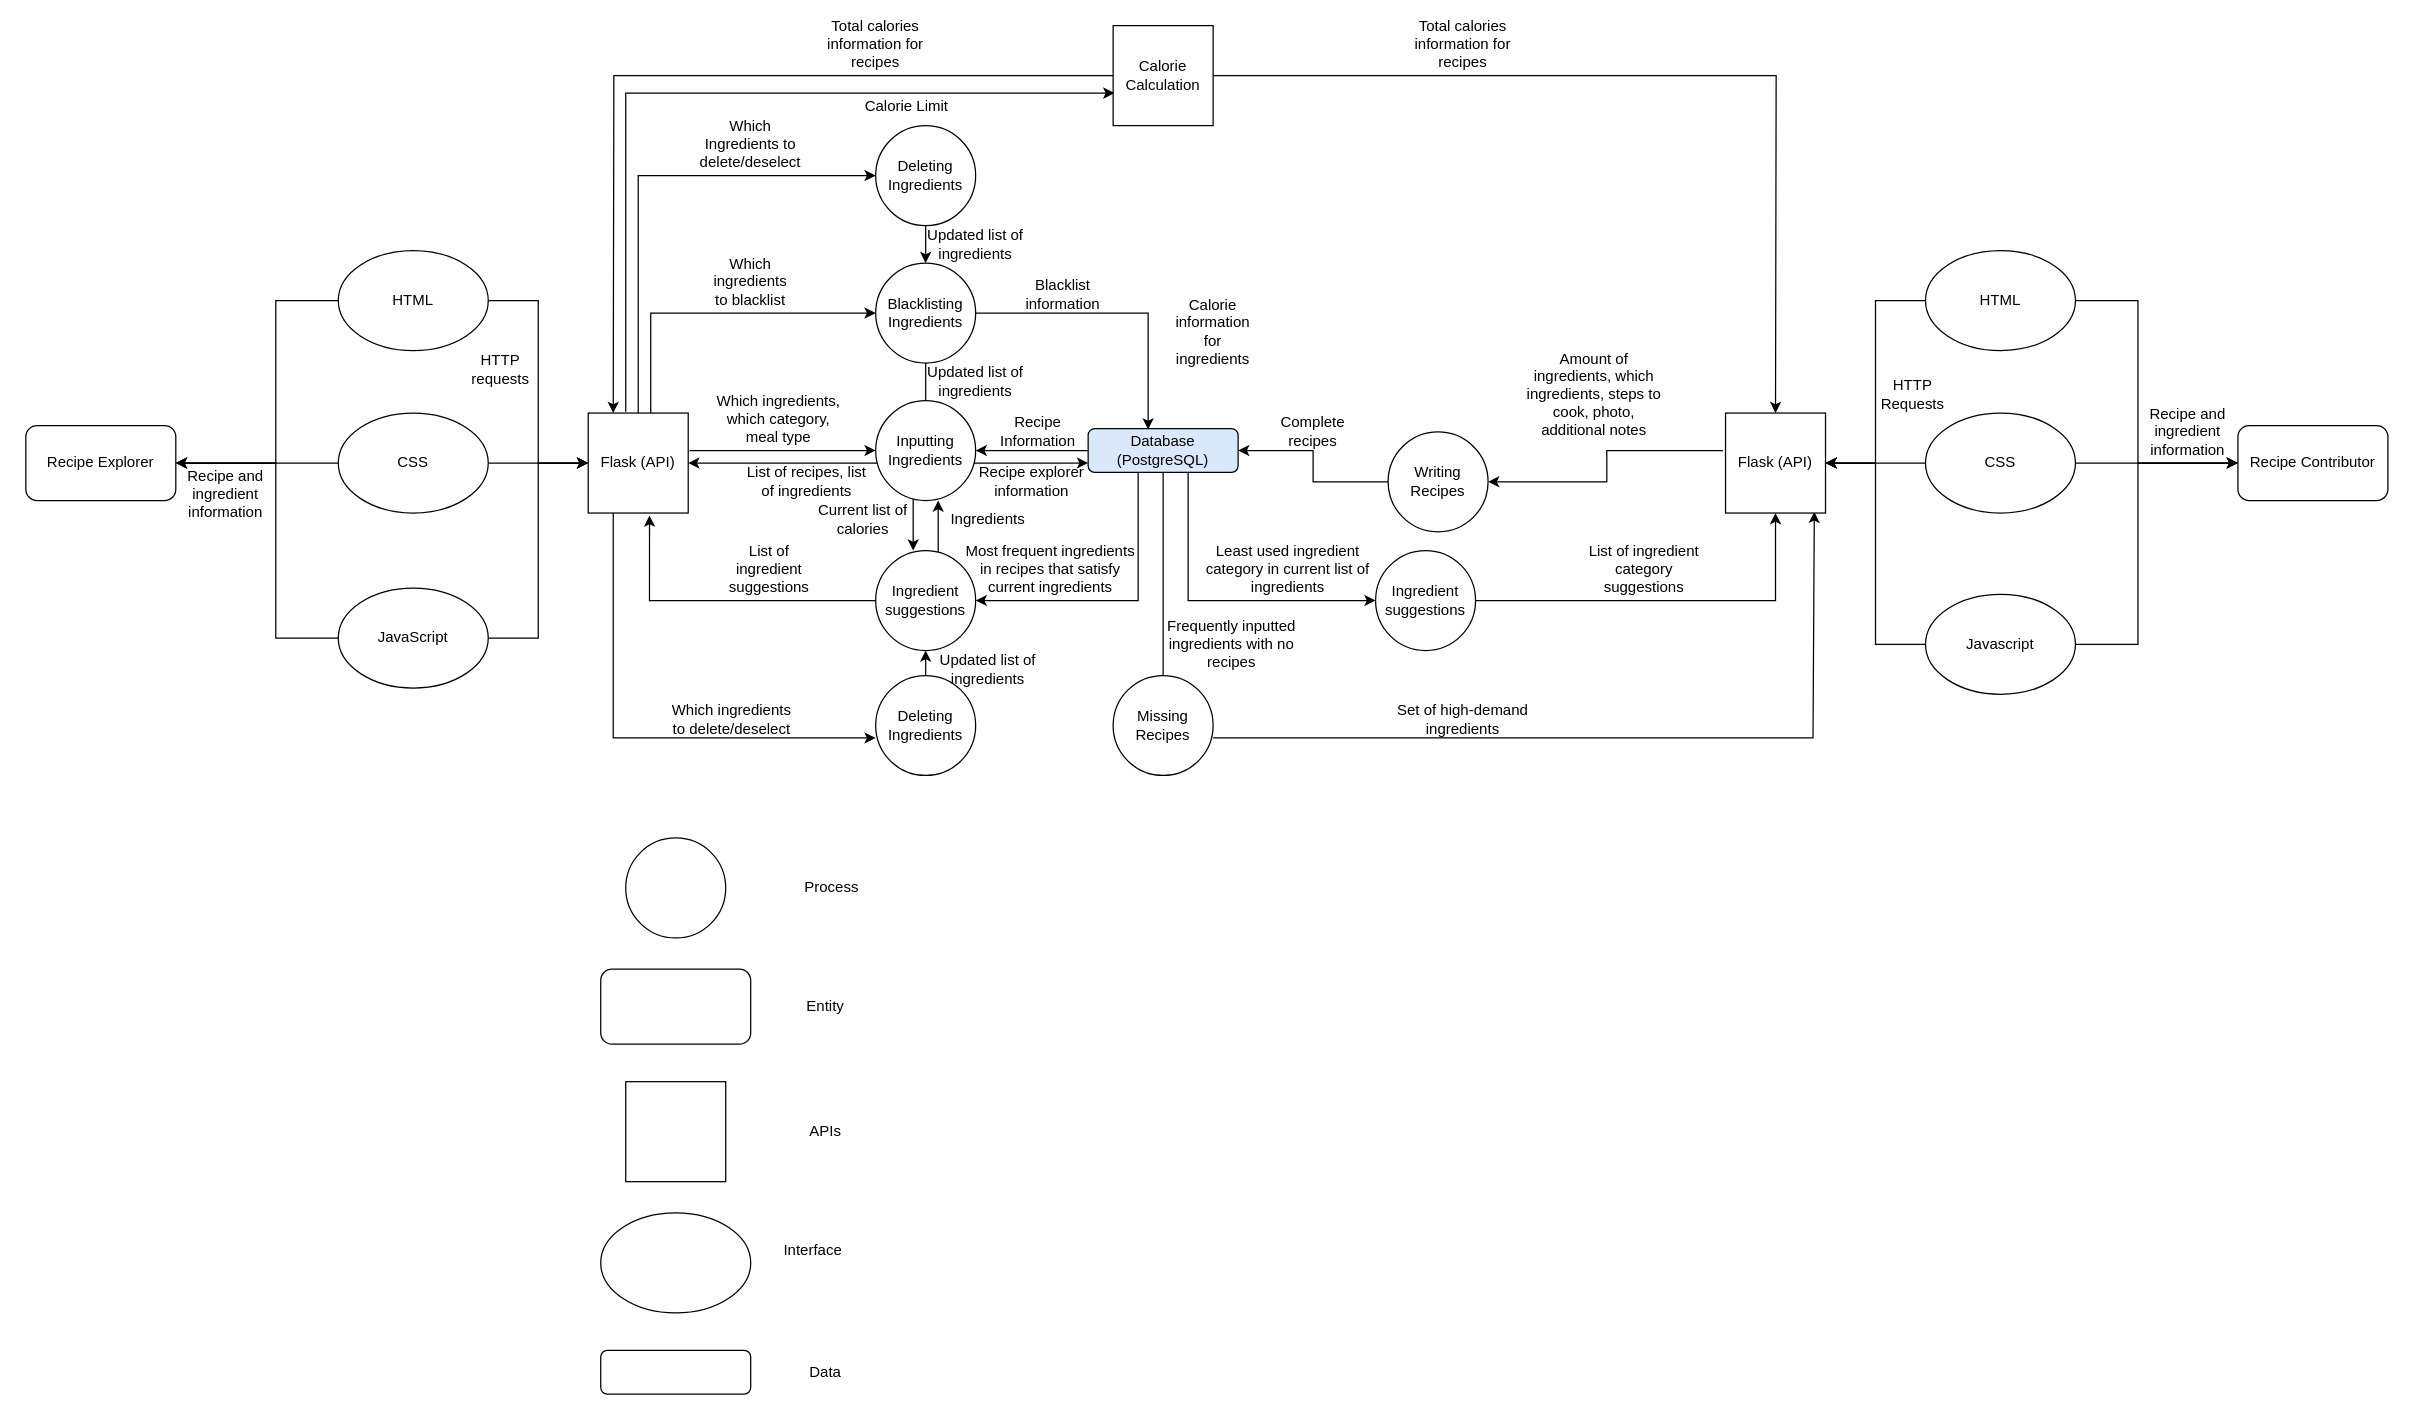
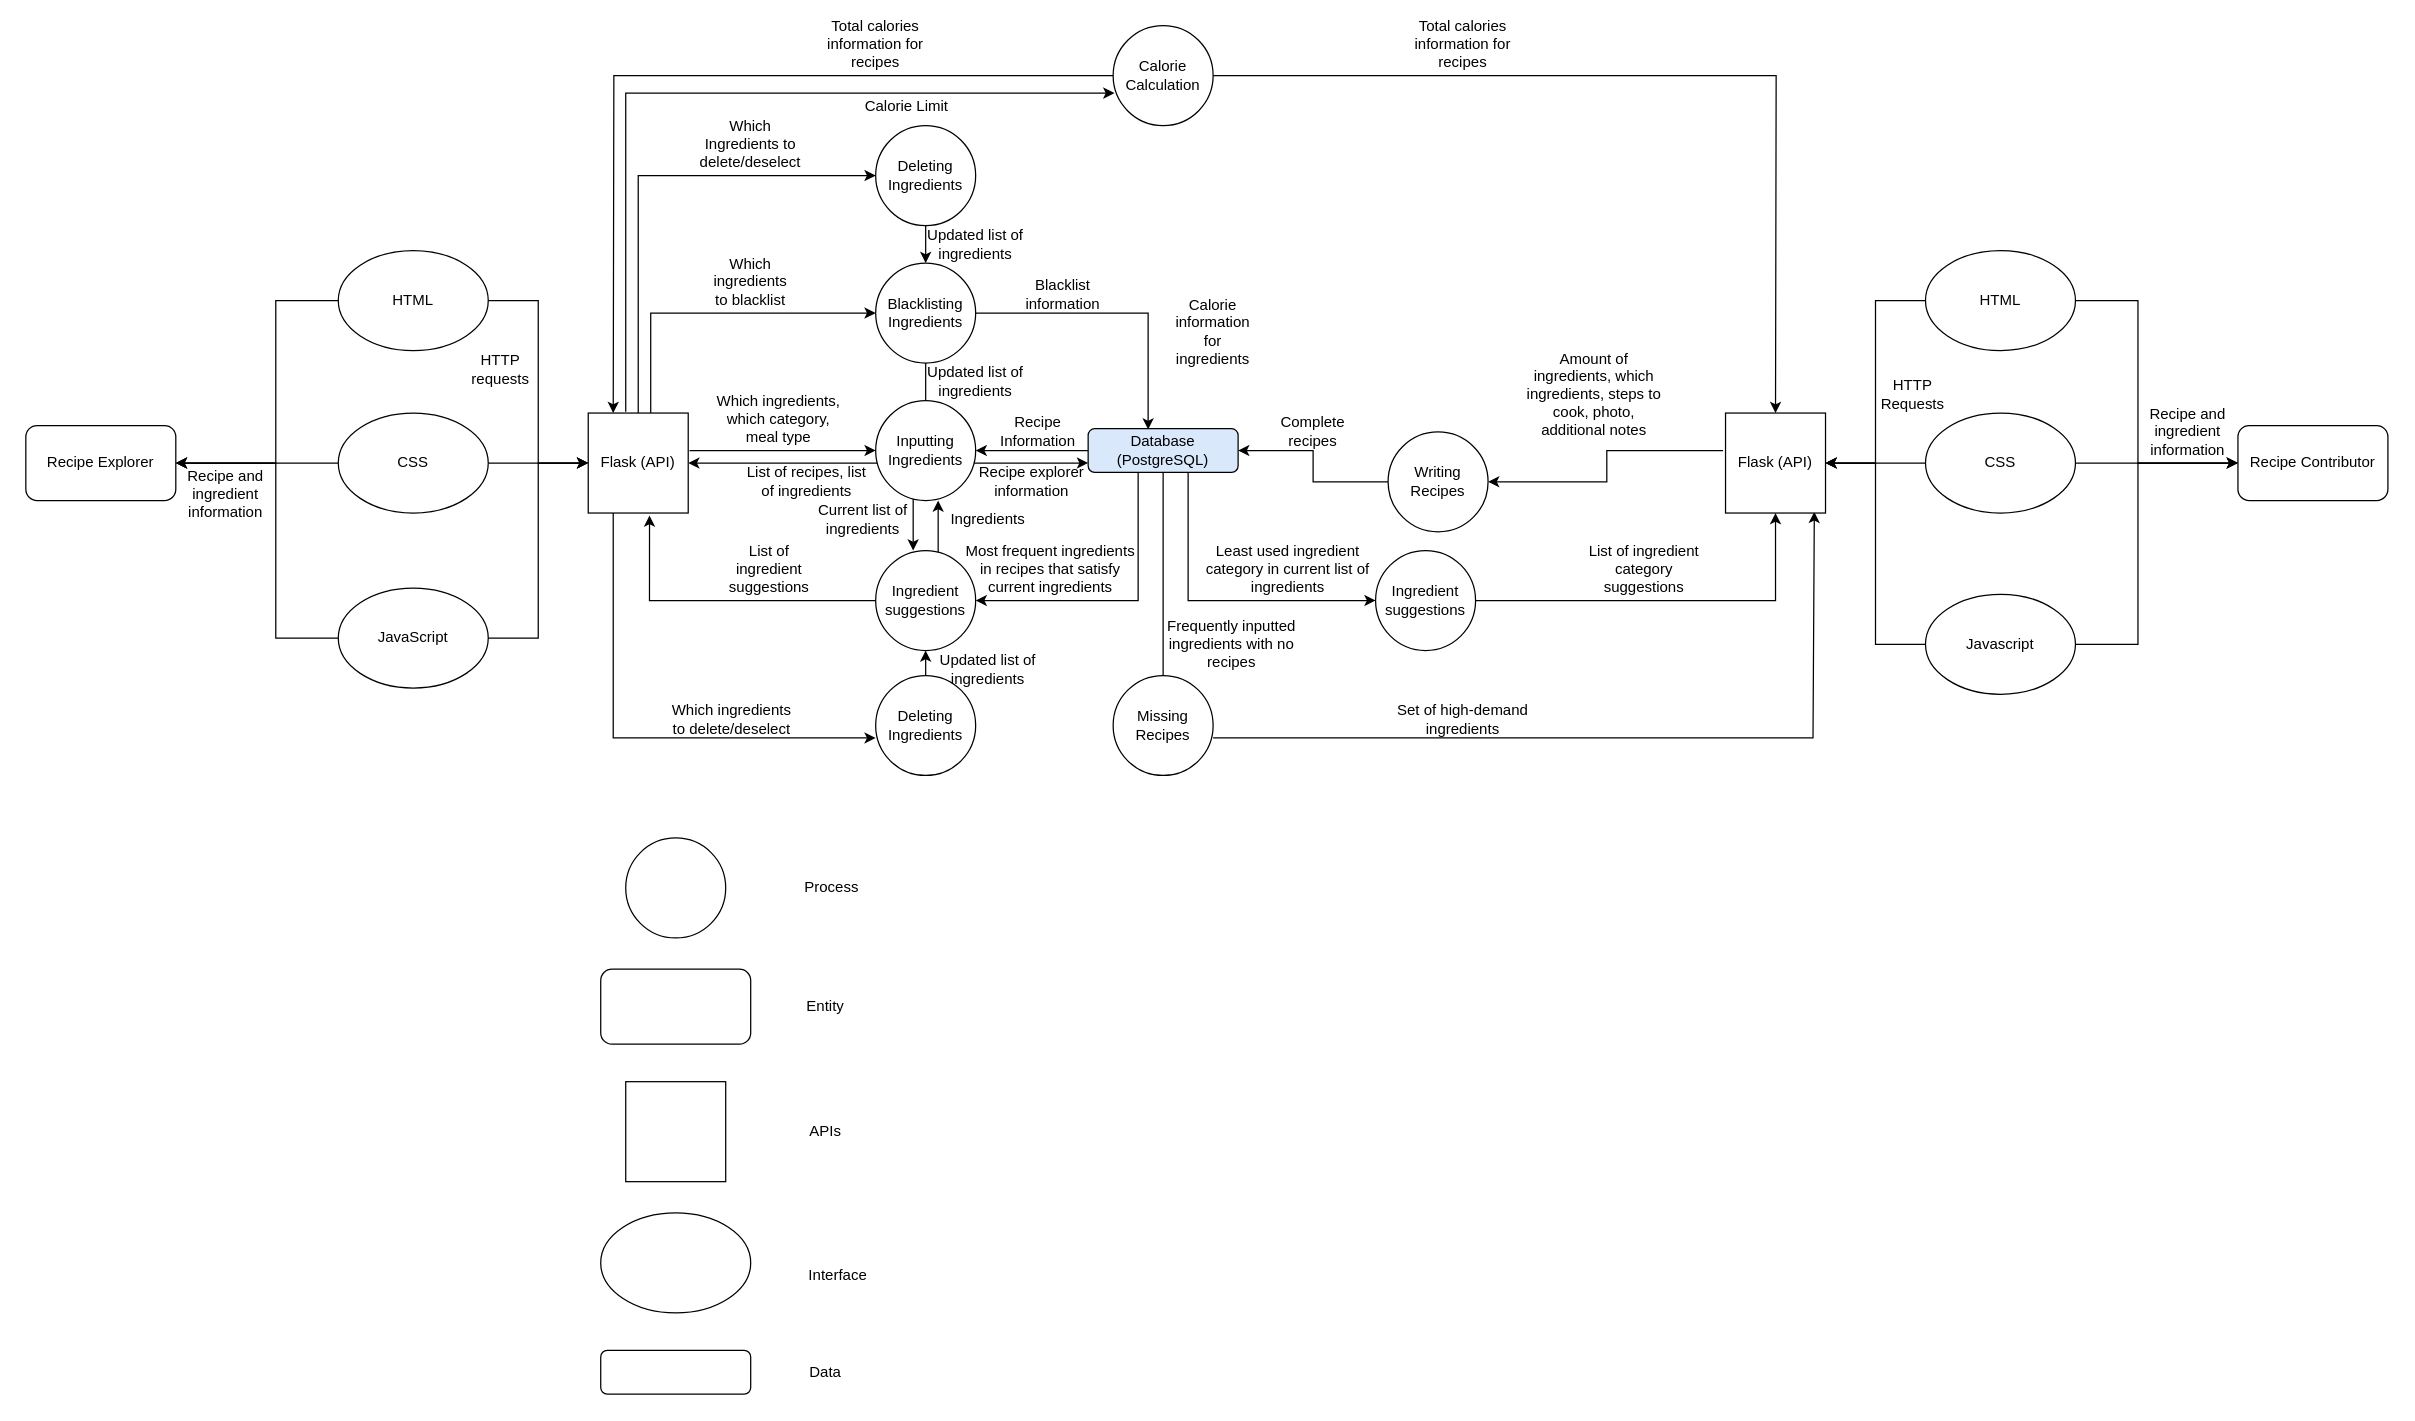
(1163, 76) -> (1163, 76)
(863, 519) -> (863, 519)
(813, 1251) -> (838, 1276)
